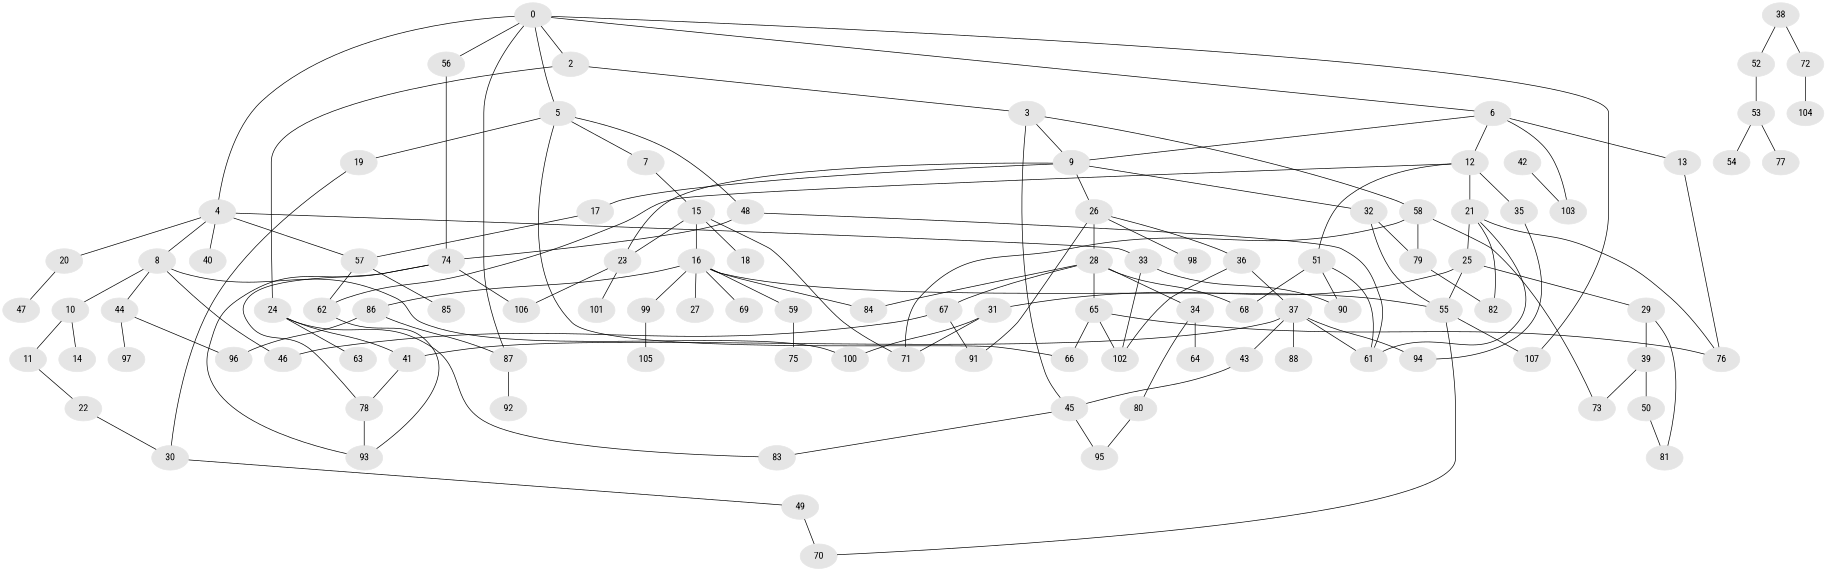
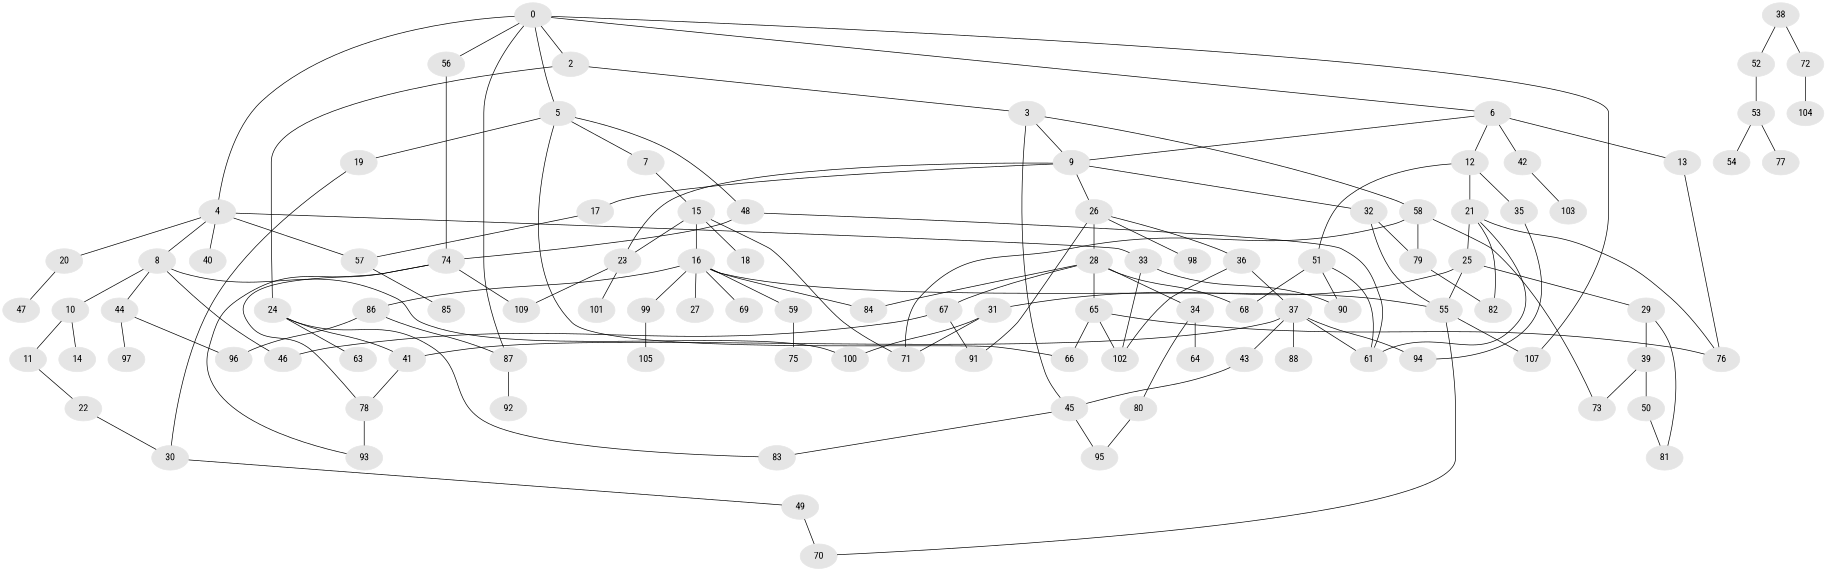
(1548, 152) -> (1507, 138)
(322, 310) -> none
(521, 310) -> (521, 310)
